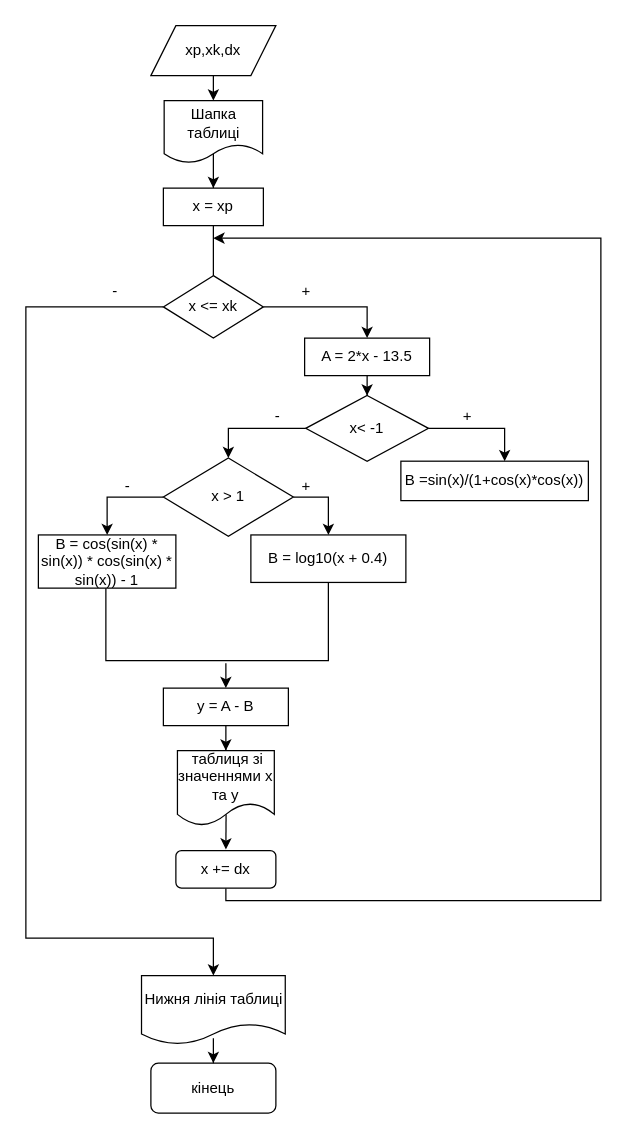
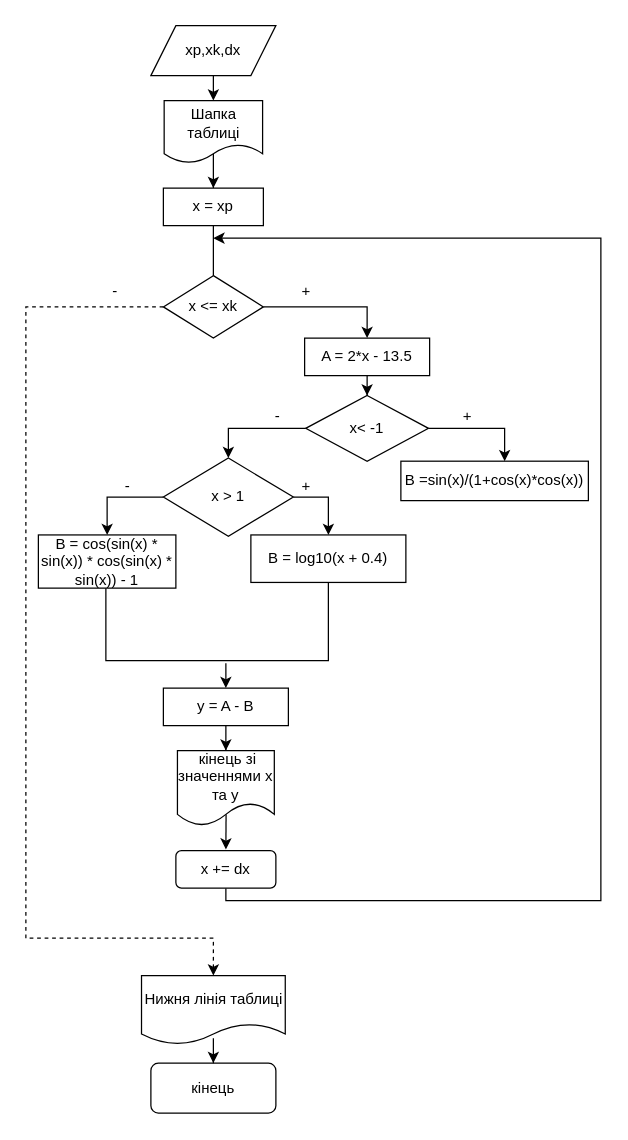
(26, 662) -> (26, 662)
(226, 777) -> (226, 777)
